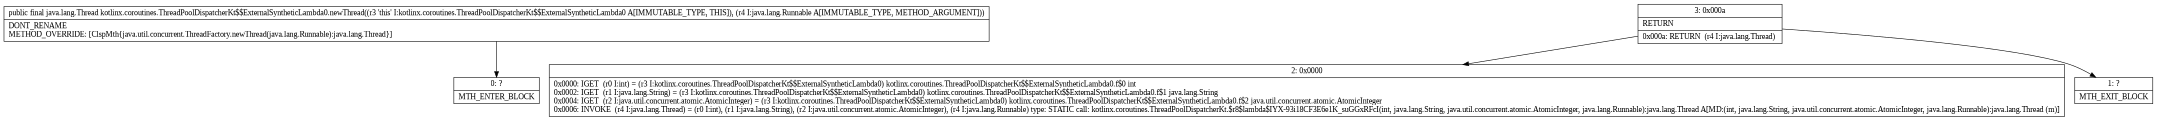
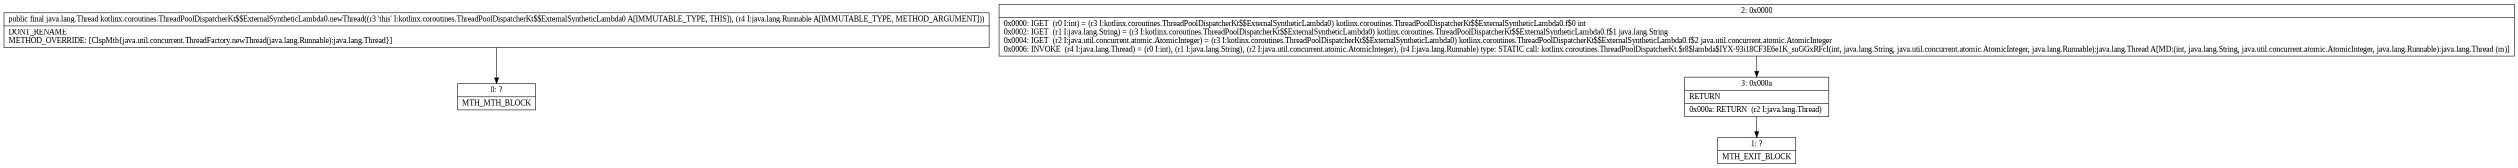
(1710, 37) -> (1757, 110)
(1553, 50) -> (1757, 64)
(497, 97) -> (497, 103)
